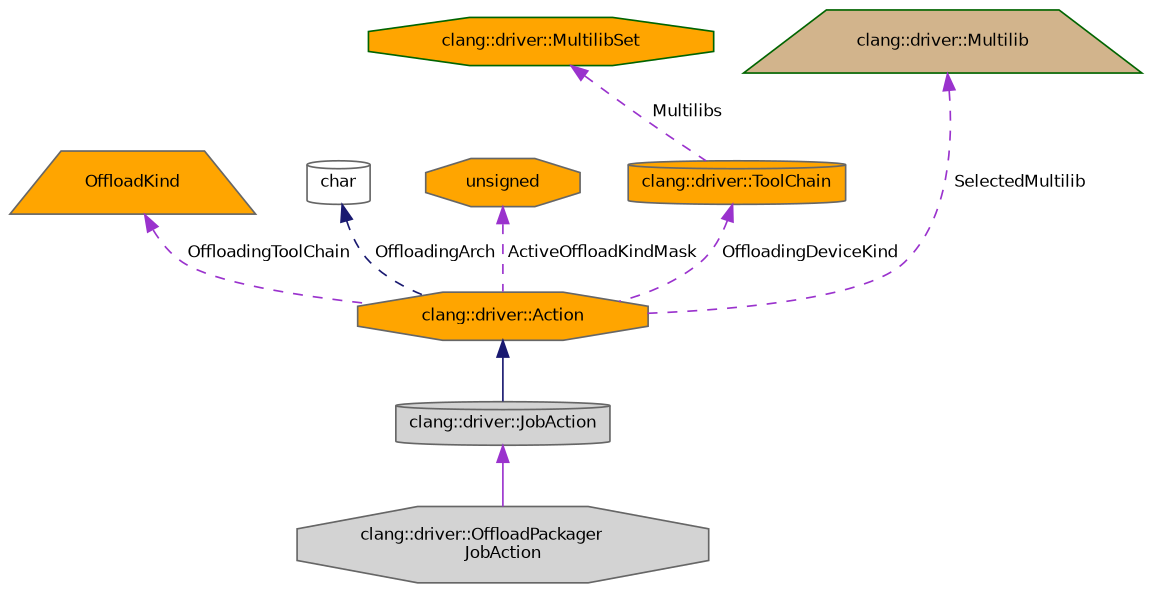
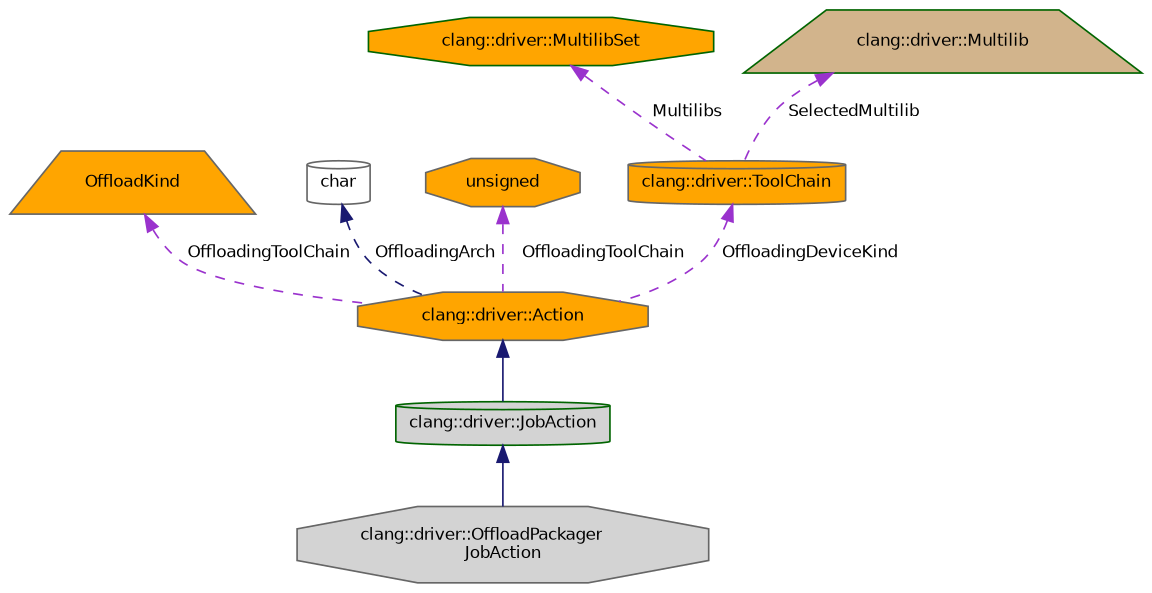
(601, 253) -> (601, 253)
(868, 282) -> (773, 113)
(503, 423) -> (503, 423)
(503, 485) -> (503, 485)
